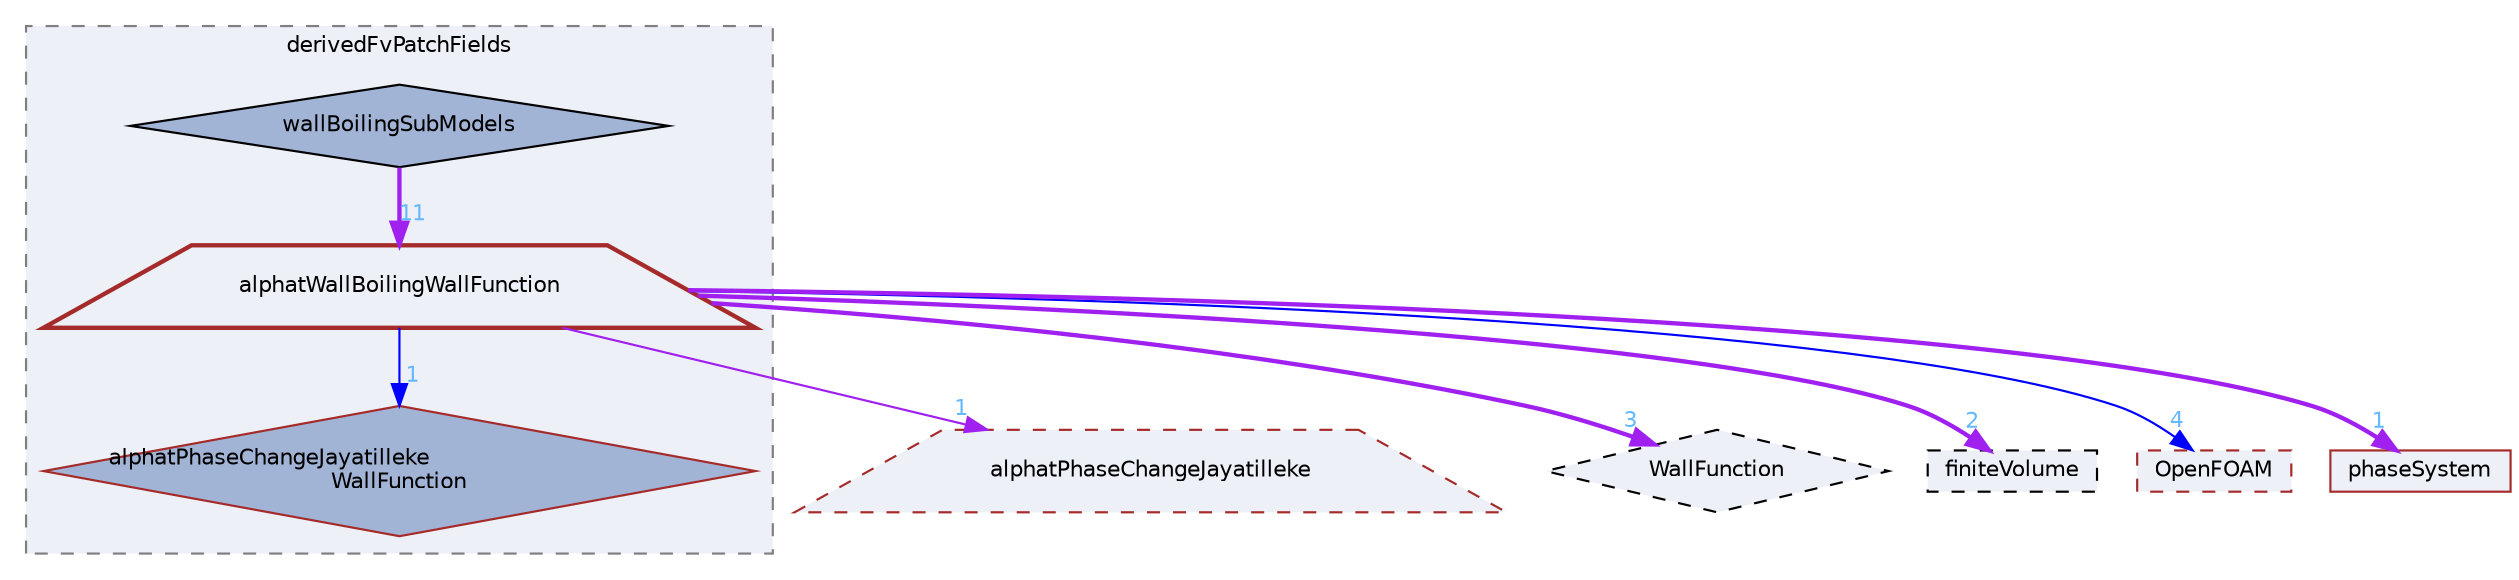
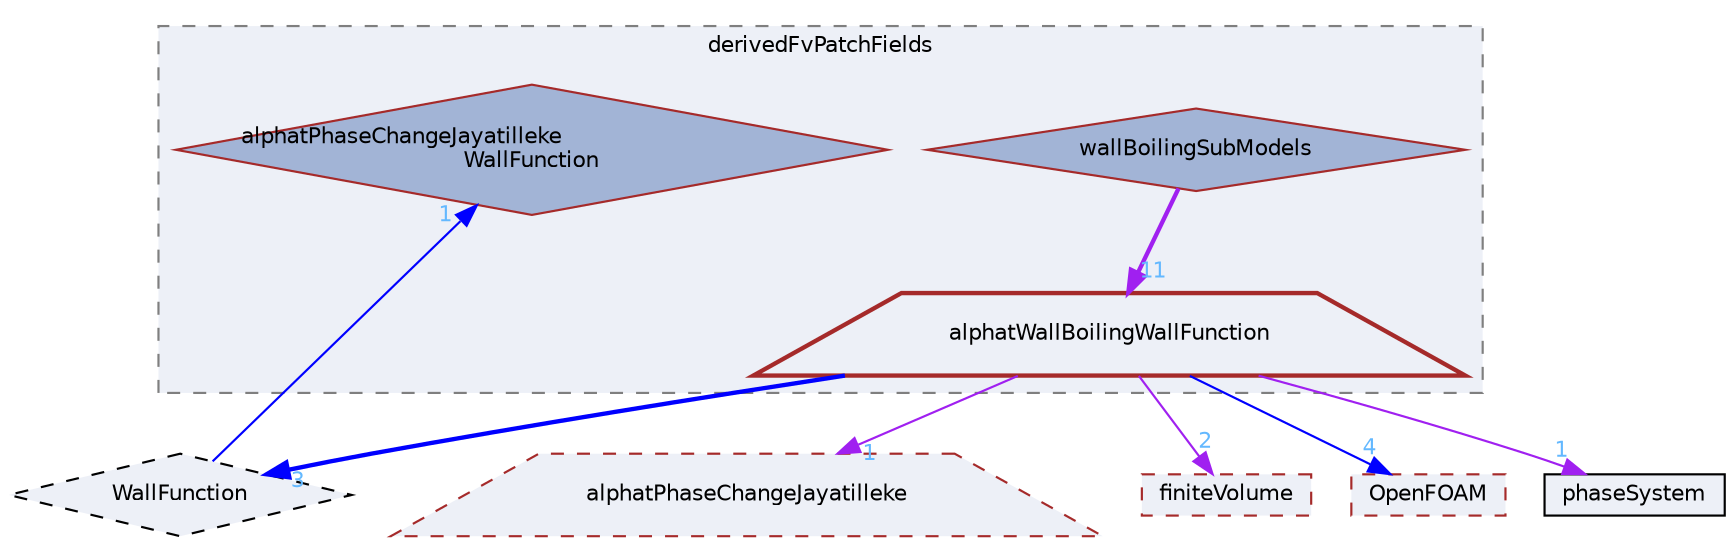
(399, 126) -> (1196, 150)
(1341, 327) -> (1169, 416)
(1753, 329) -> (1412, 419)
(1176, 348) -> (566, 420)
(399, 356) -> (337, 341)
(2012, 471) -> (1227, 495)
(2420, 471) -> (1635, 495)
